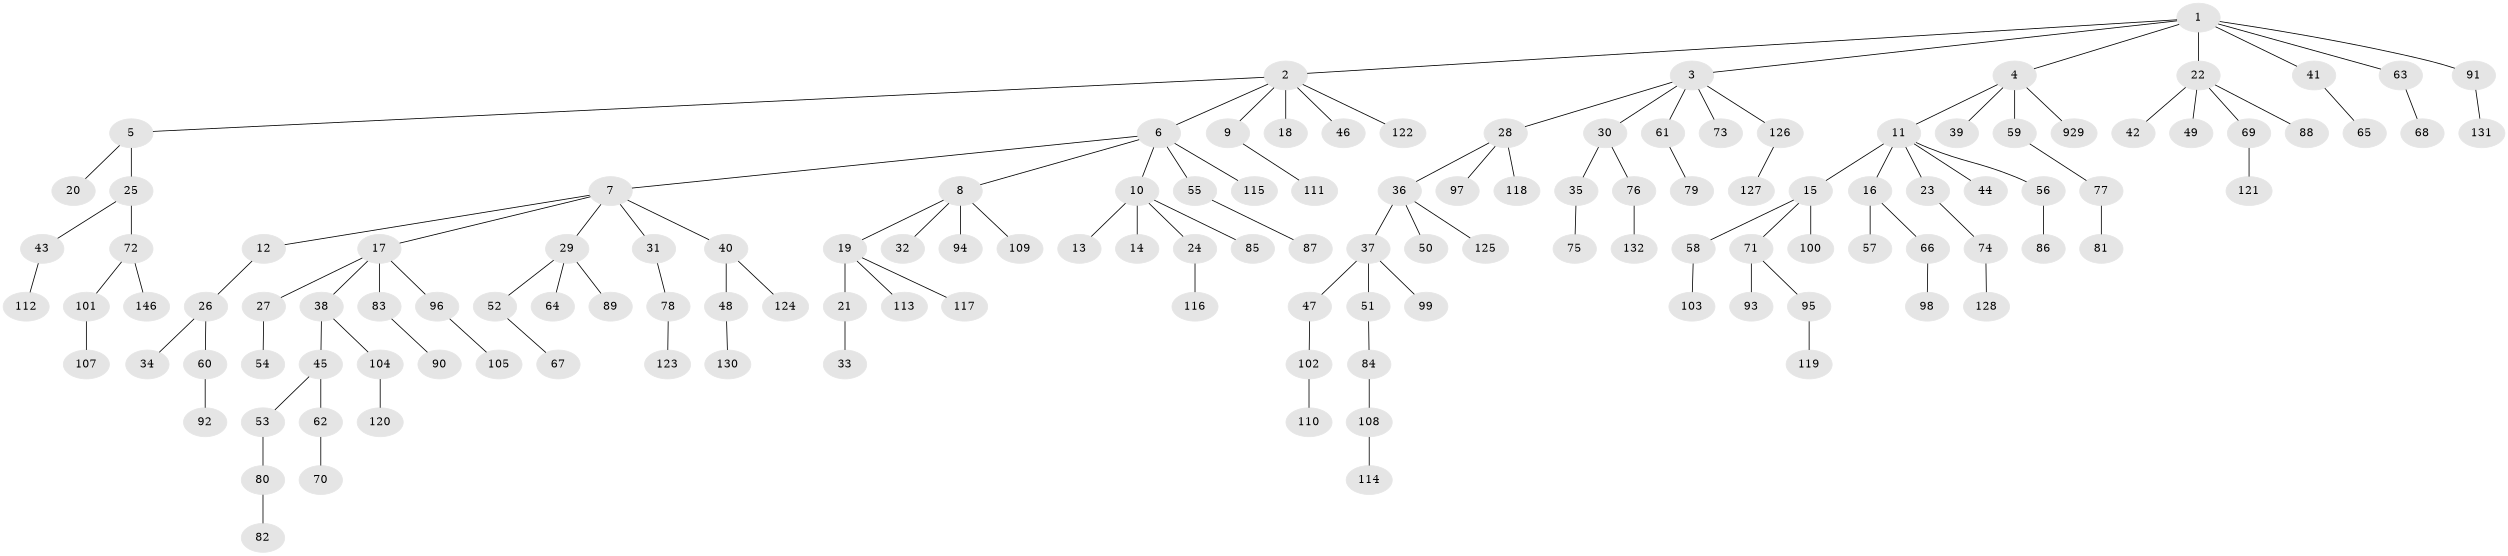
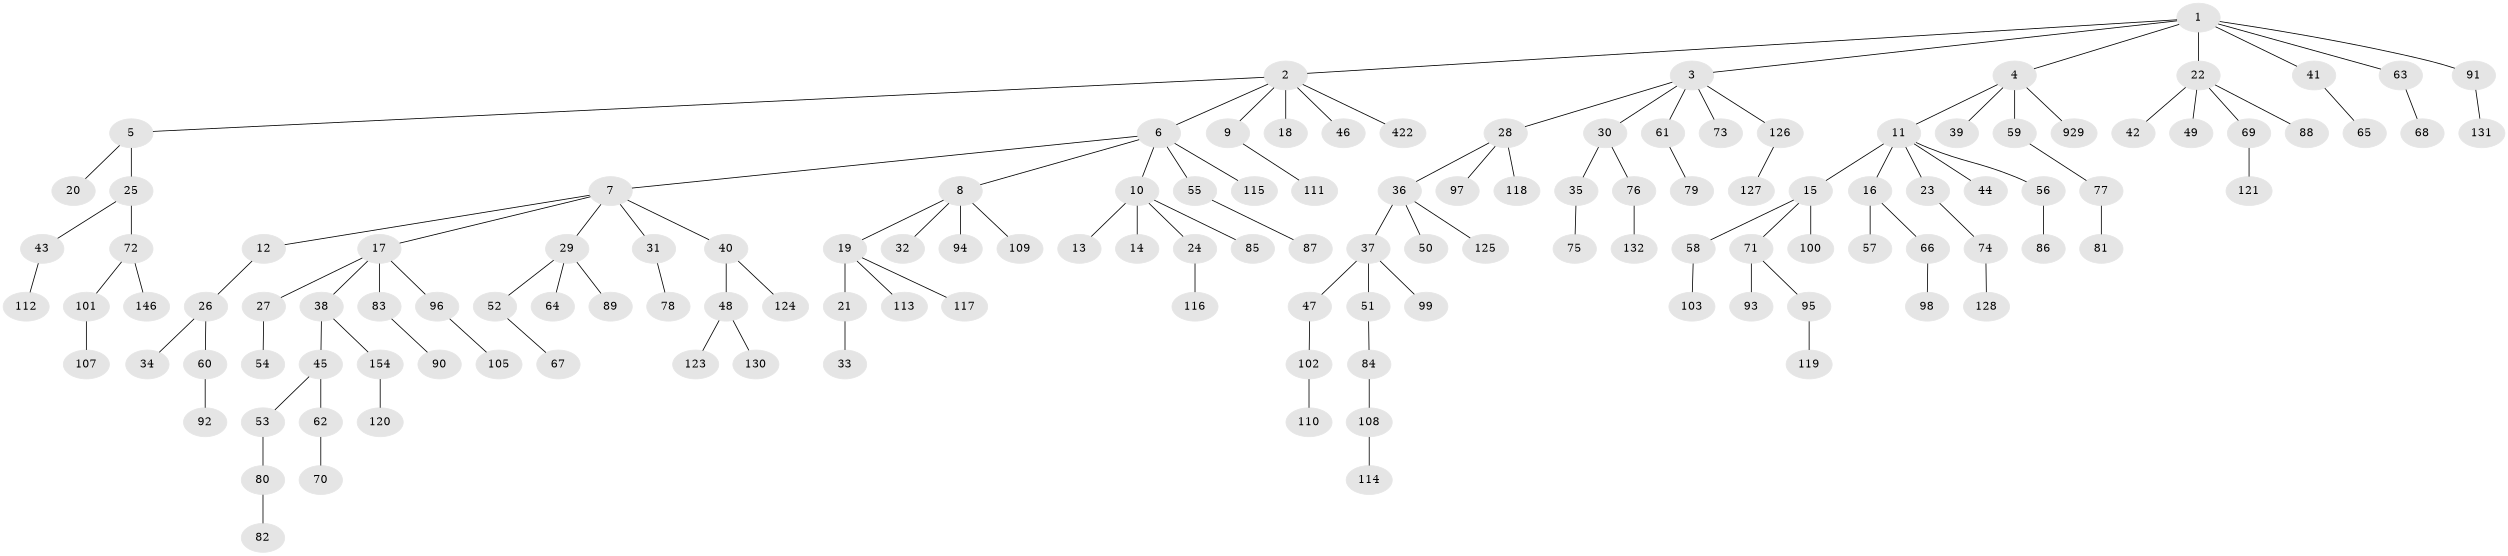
(1403, 133) -> (1403, 133)
(668, 336) -> (711, 336)
(380, 364) -> (380, 364)
